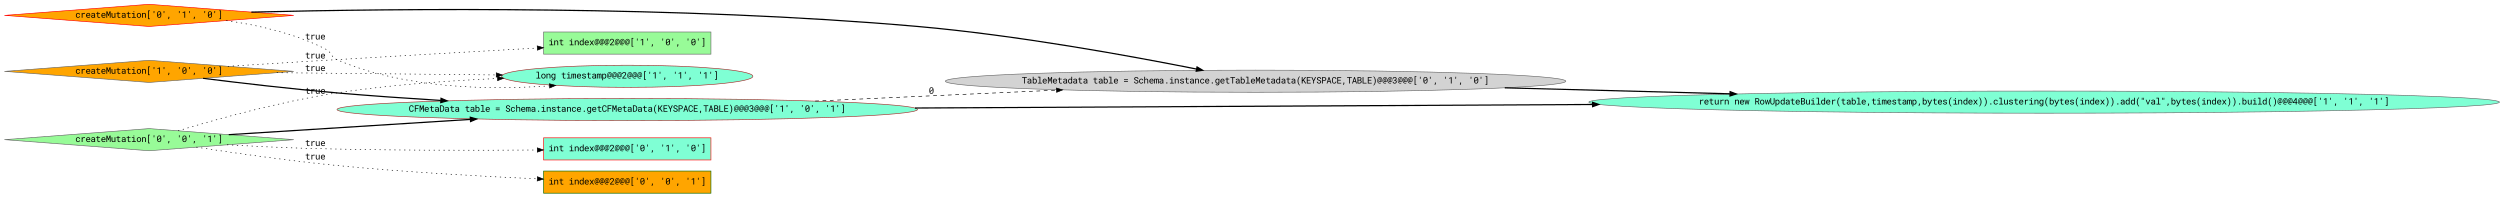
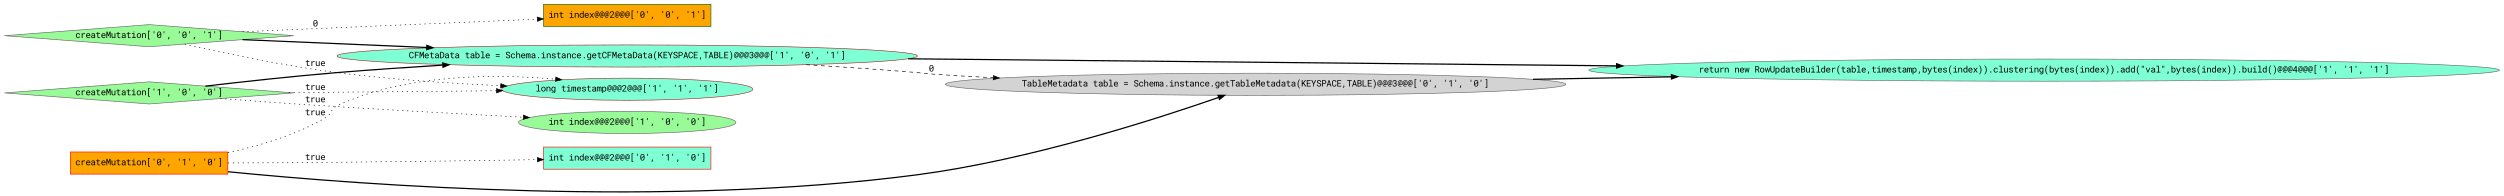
(149, 15) -> (149, 163)
(627, 43) -> (627, 122)
(149, 71) -> (149, 93)
(382, 150) -> (383, 162)
(315, 157) -> (315, 24)
